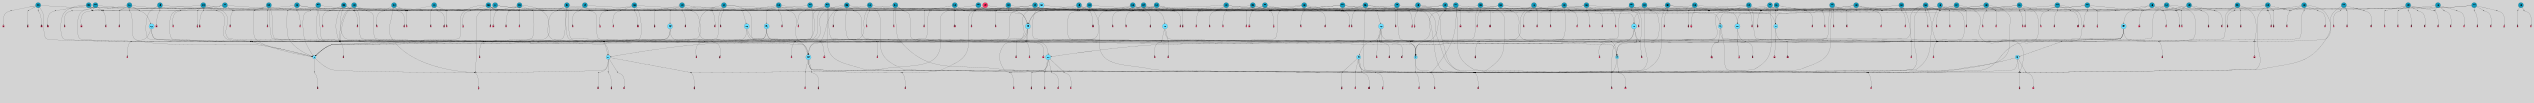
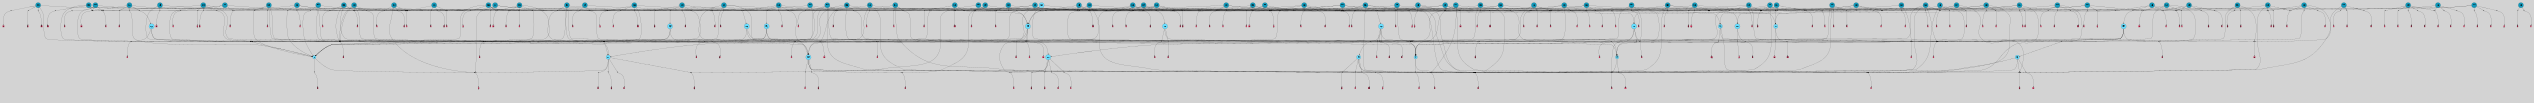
(985, 5) -> (985, 5)
(1644, 5) -> none
